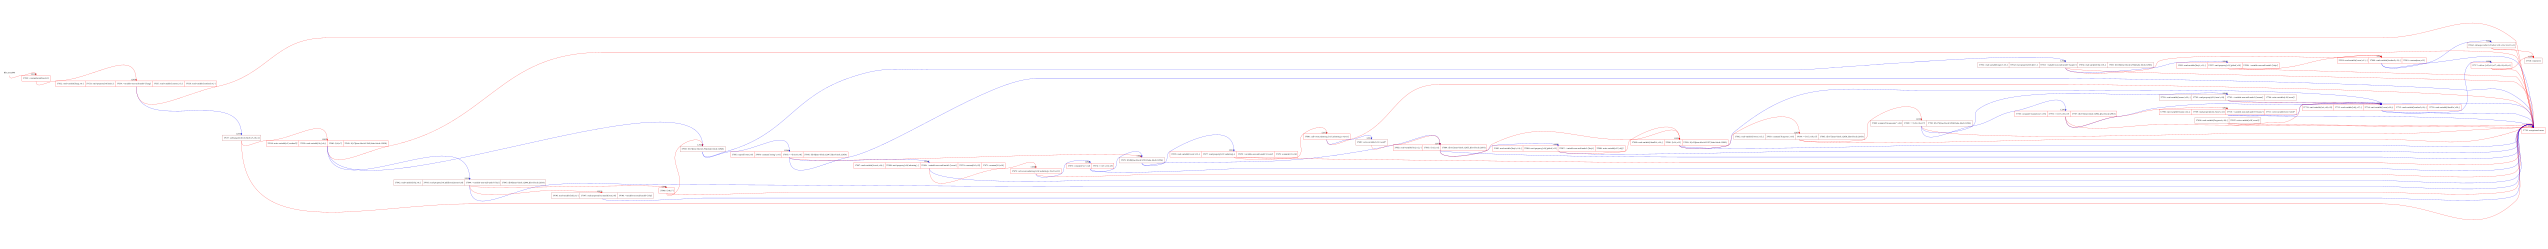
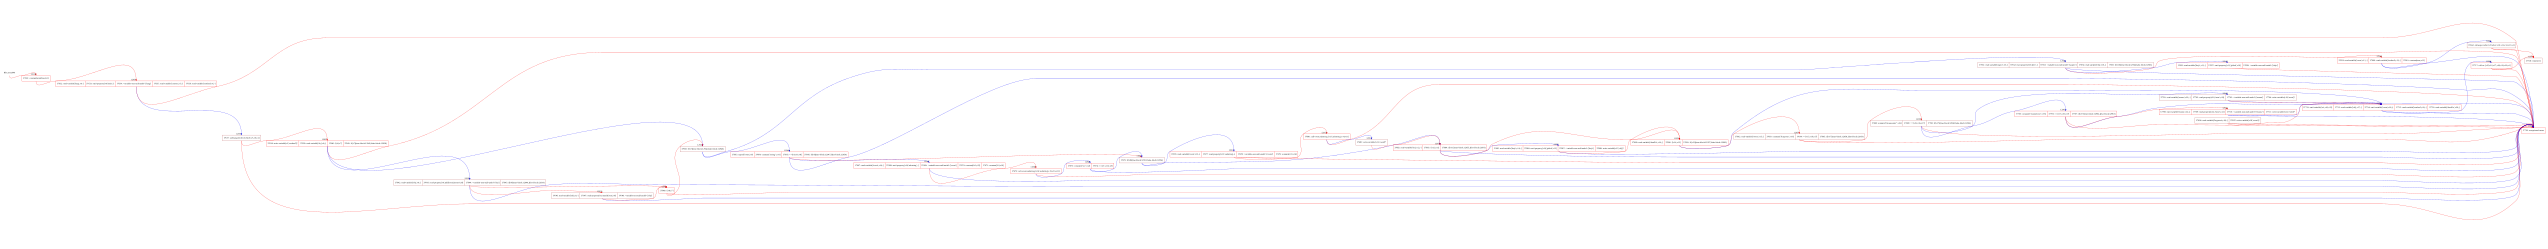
(2304, 64) -> none
(2316, 77) -> (2316, 77)
(2112, 145) -> none
none -> (638, 200)
